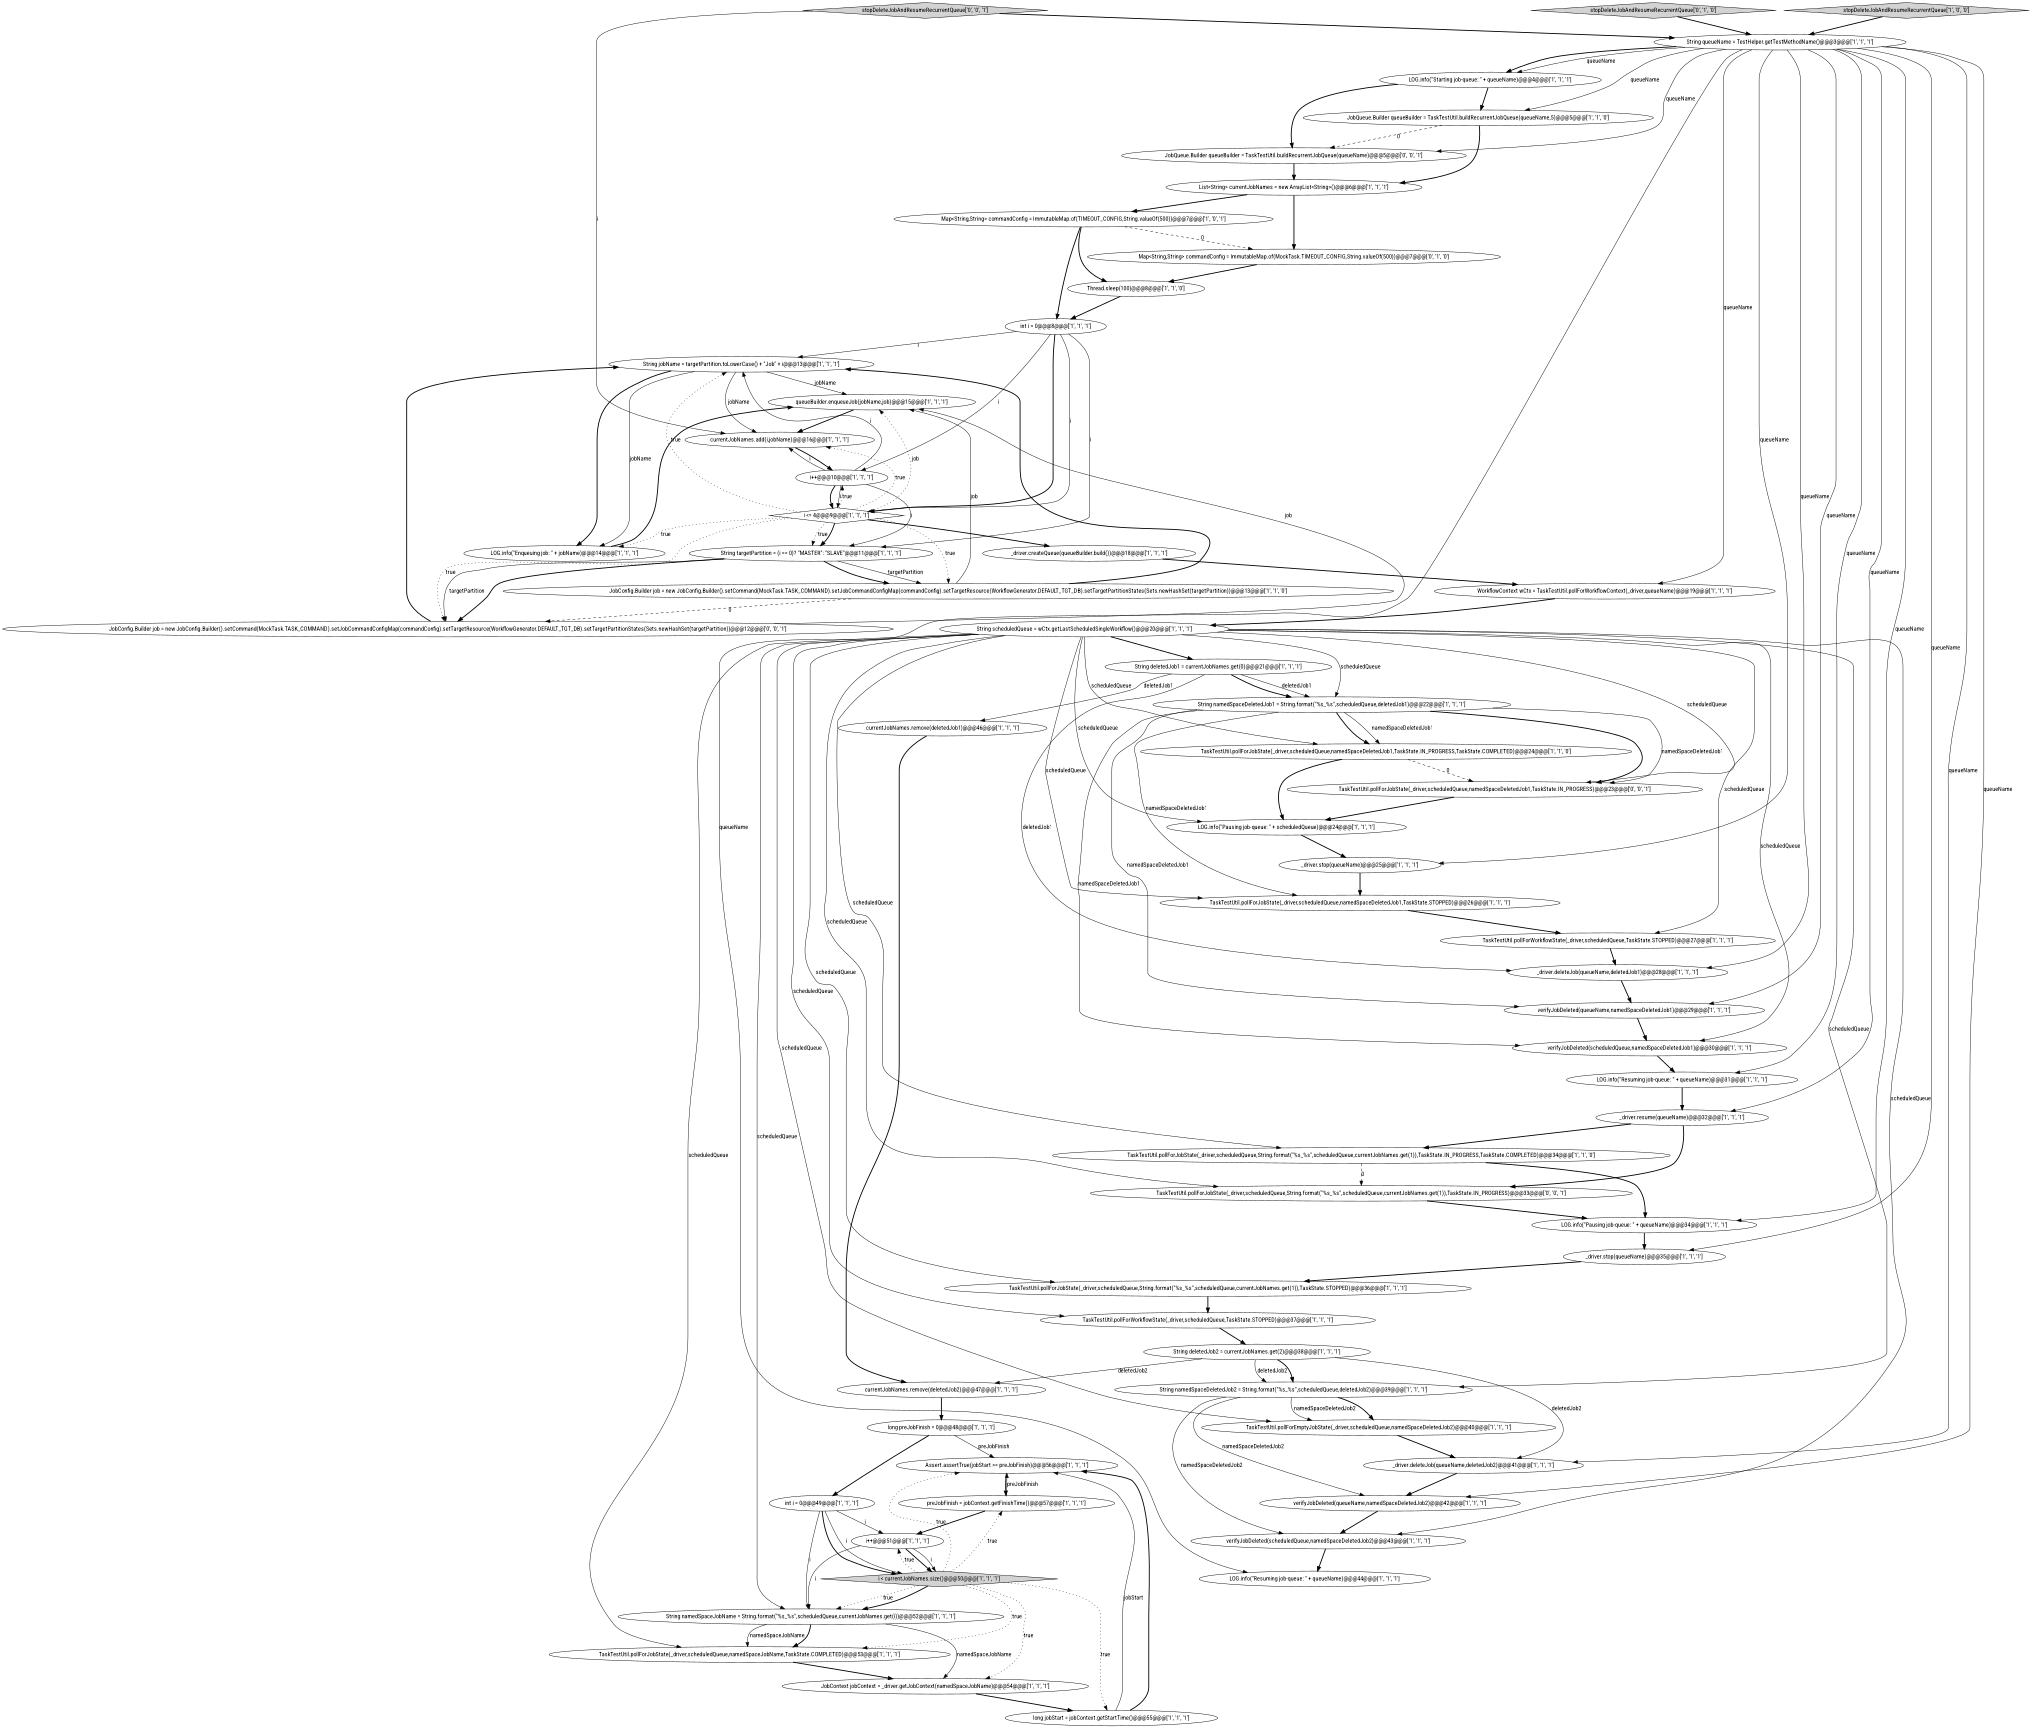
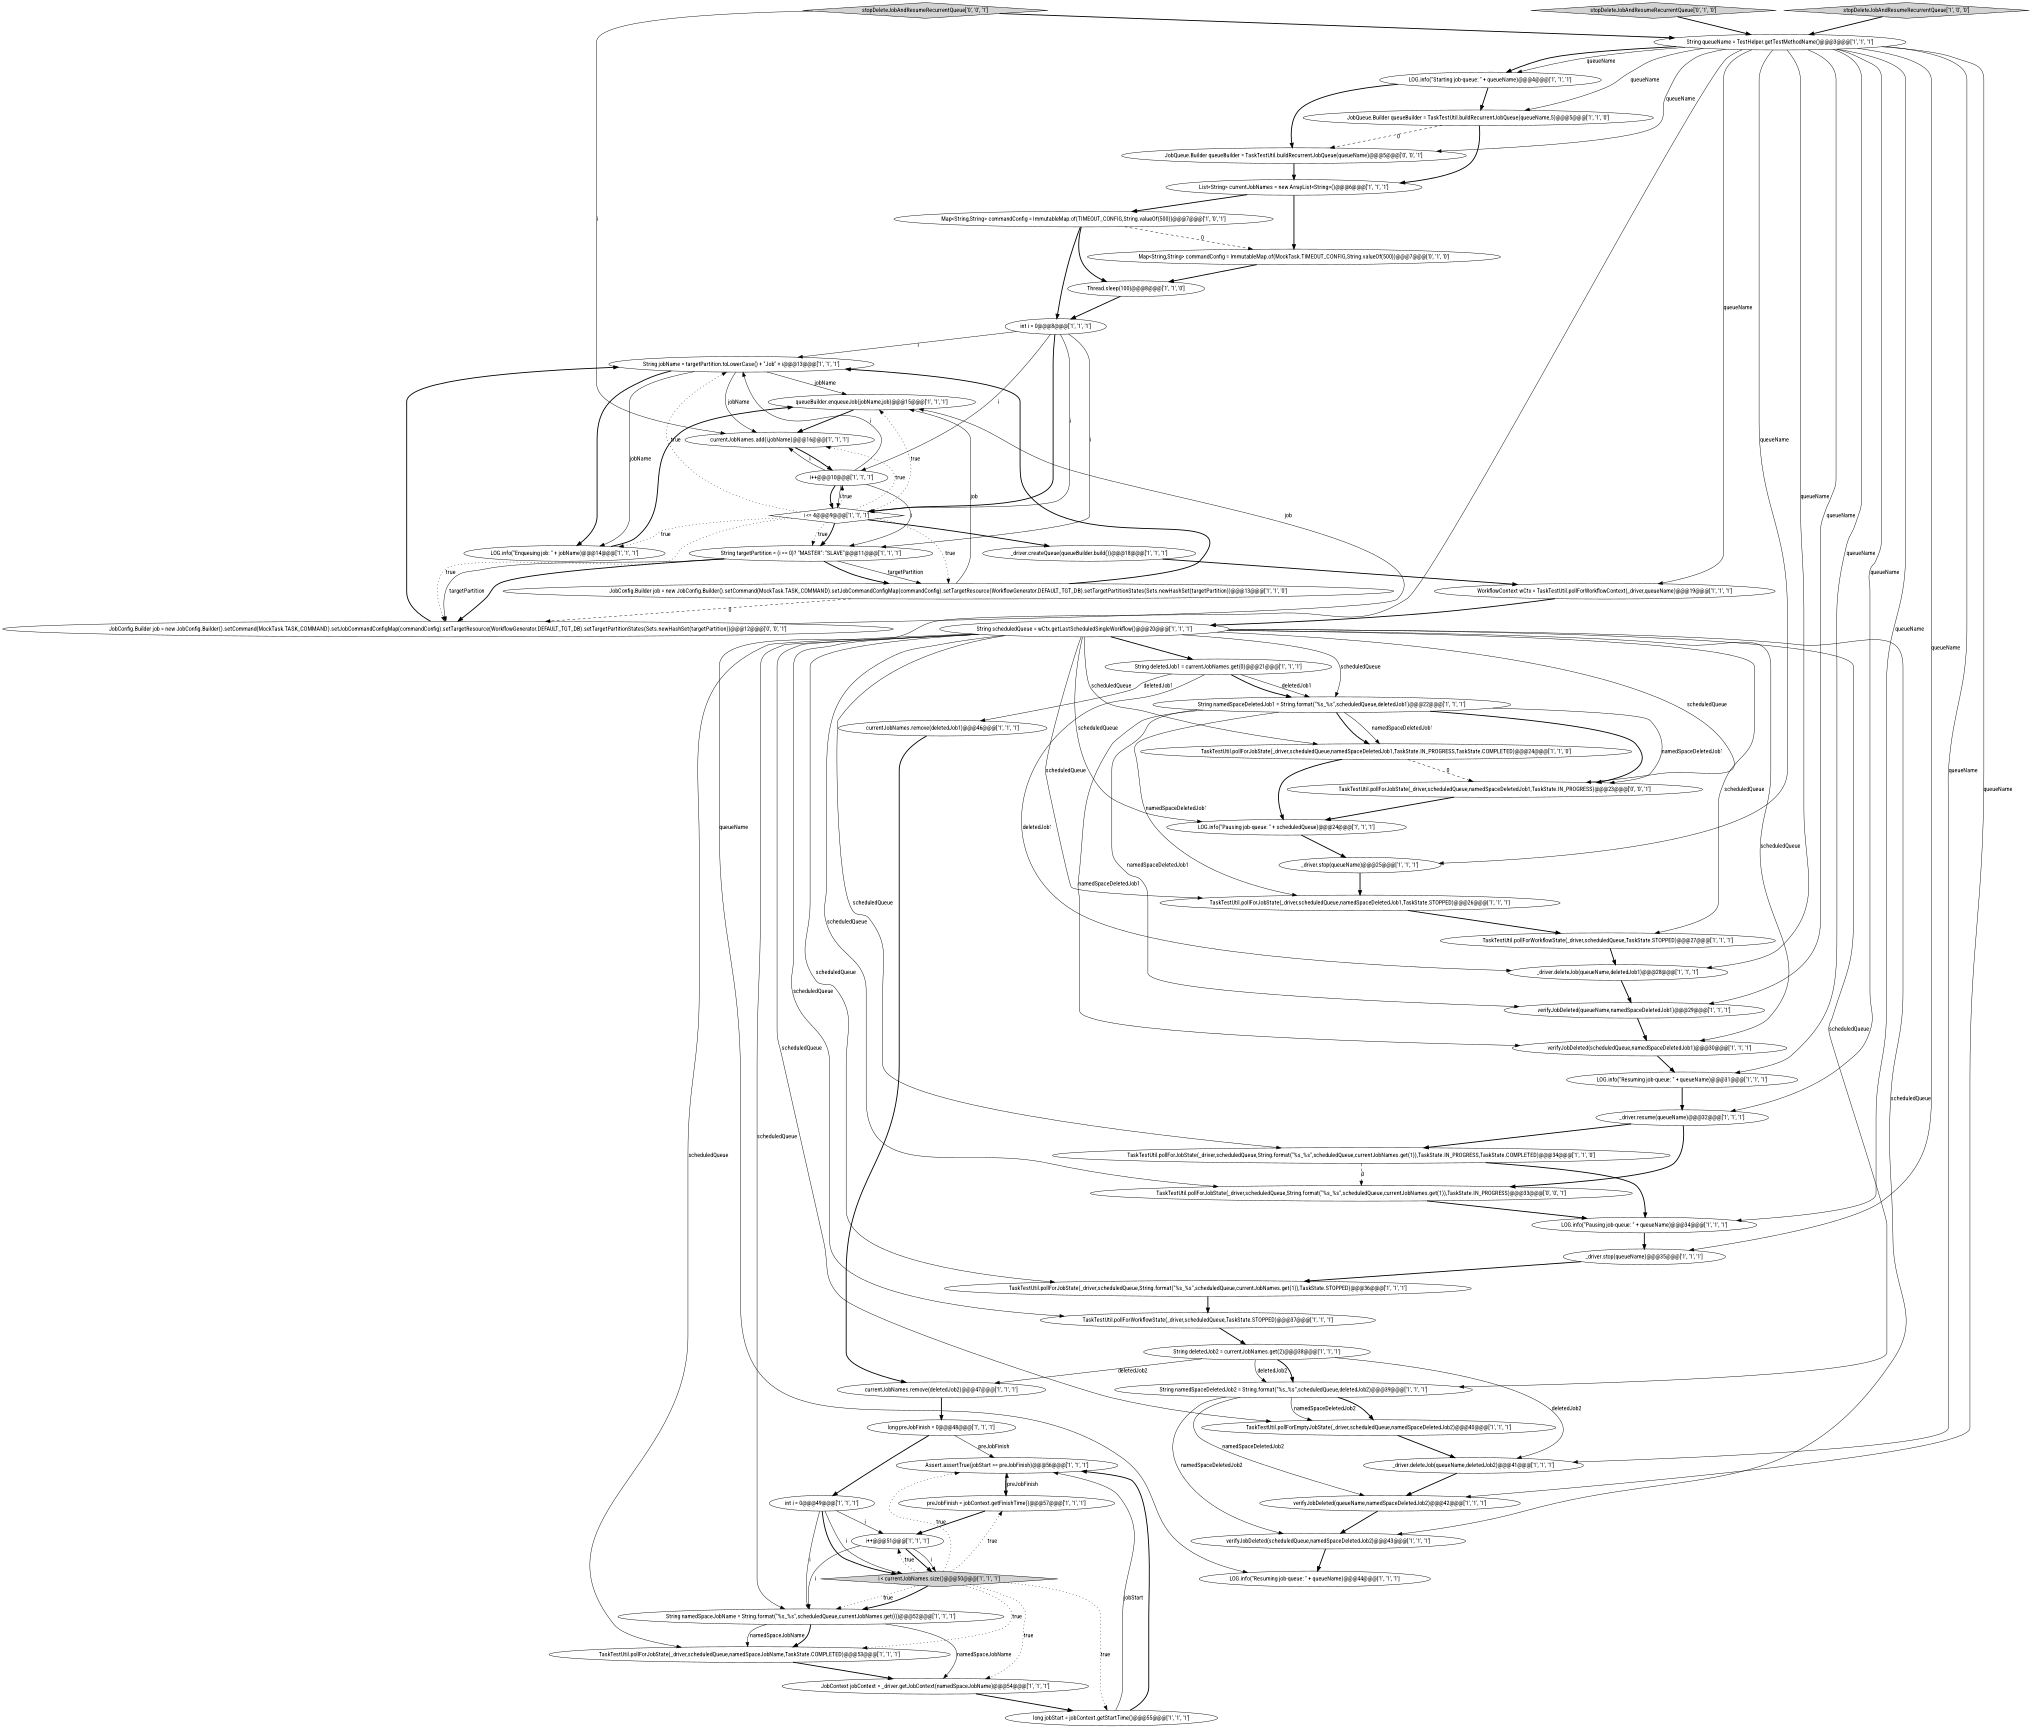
(916, 459) -> (916, 459)
